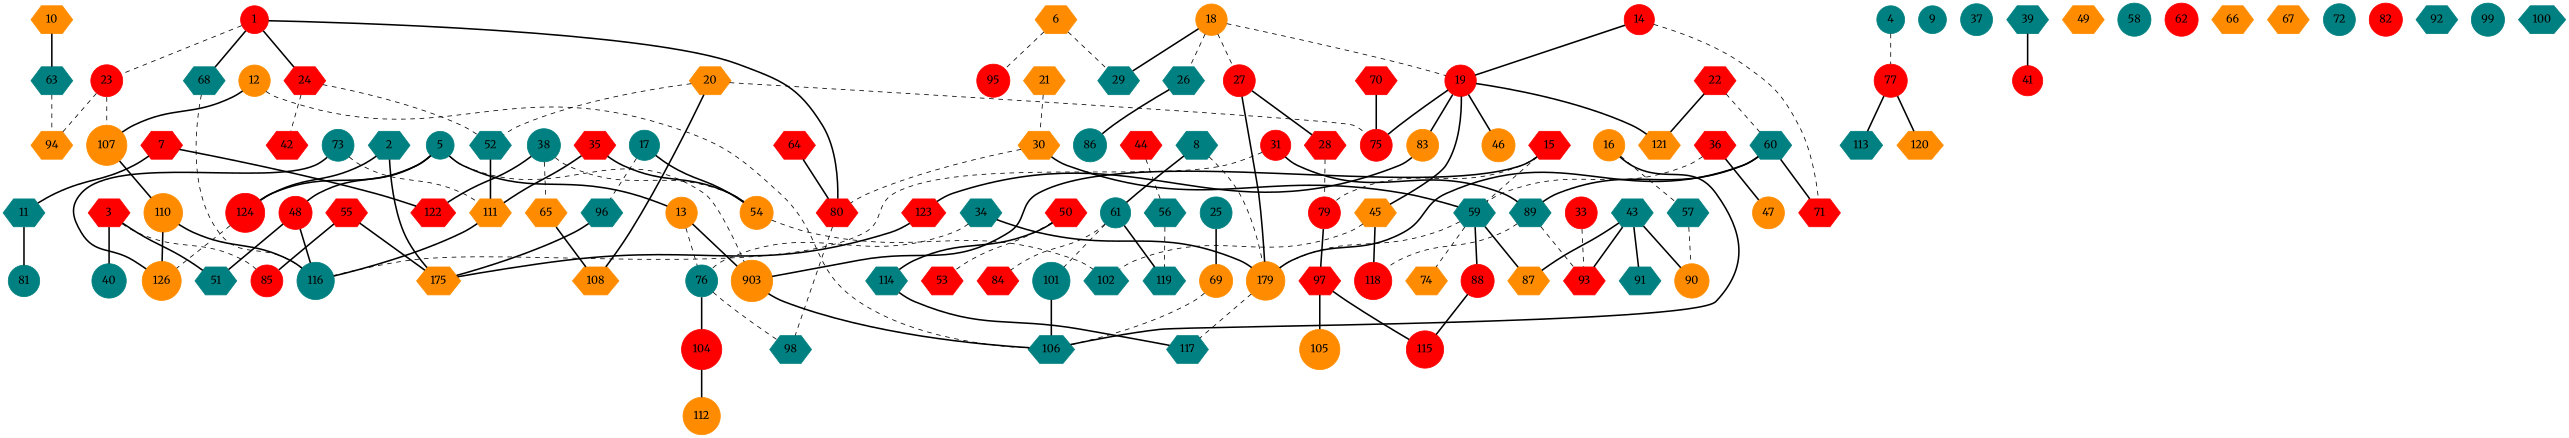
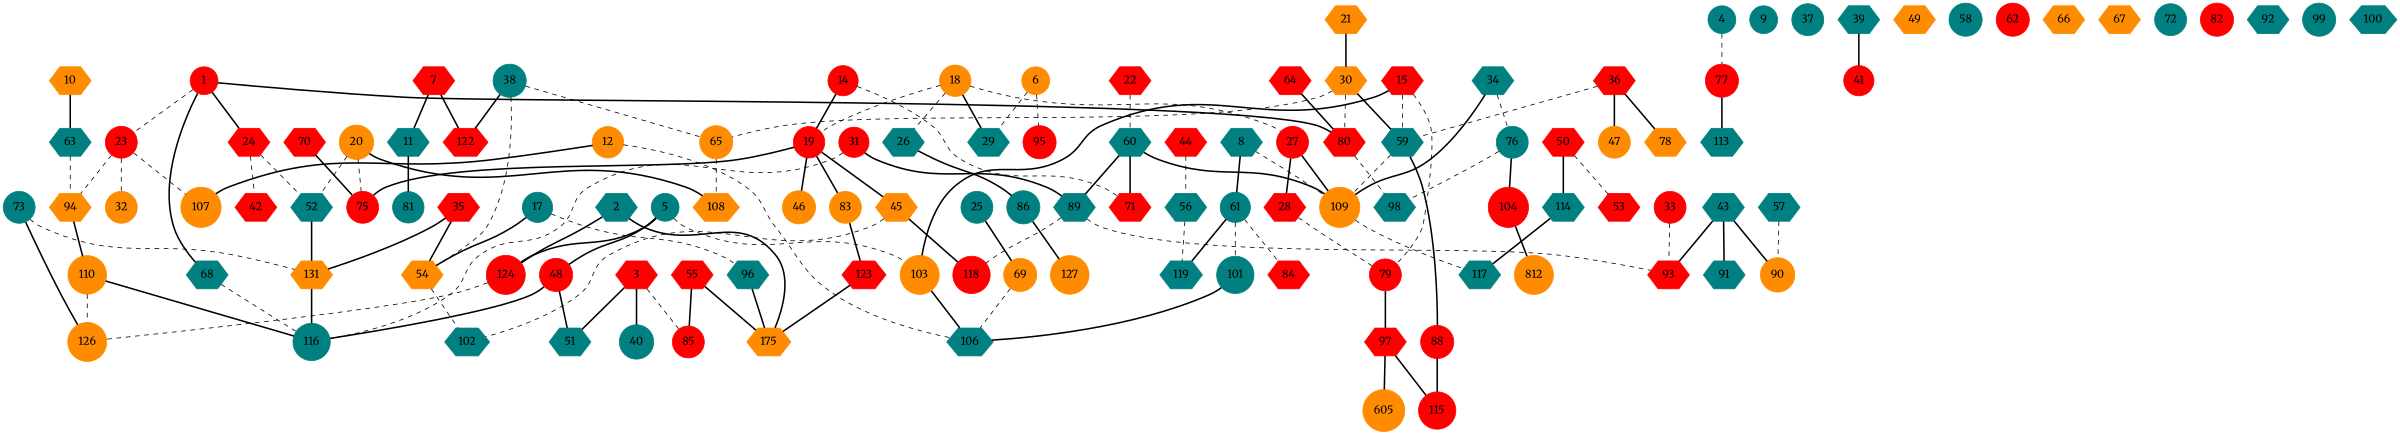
(1056, 20) -> (1036, 81)
(710, 81) -> (356, 142)
(1042, 113) -> (1346, 50)
none -> (1033, 118)
none -> (1665, 142)
(1609, 145) -> none
(1659, 145) -> none
(1920, 145) -> none
(135, 179) -> (77, 235)
none -> (121, 207)
(490, 213) -> (312, 275)
(546, 213) -> (716, 142)
(682, 213) -> none
(757, 213) -> (422, 275)
(571, 247) -> (716, 176)
(162, 252) -> (87, 308)
none -> (1070, 275)
(752, 281) -> (920, 275)
(1266, 281) -> (1340, 207)
(1427, 281) -> none
(1529, 281) -> none
(1320, 350) -> (1384, 411)
(702, 416) -> (1534, 275)
